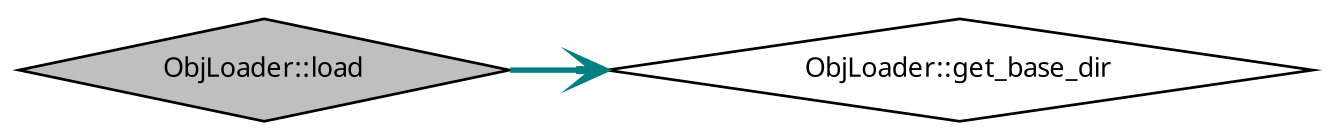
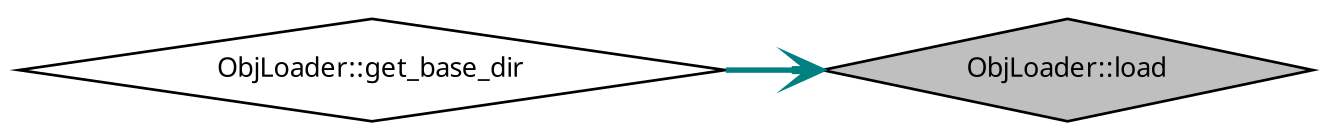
(544, 70) -> (760, 70)
